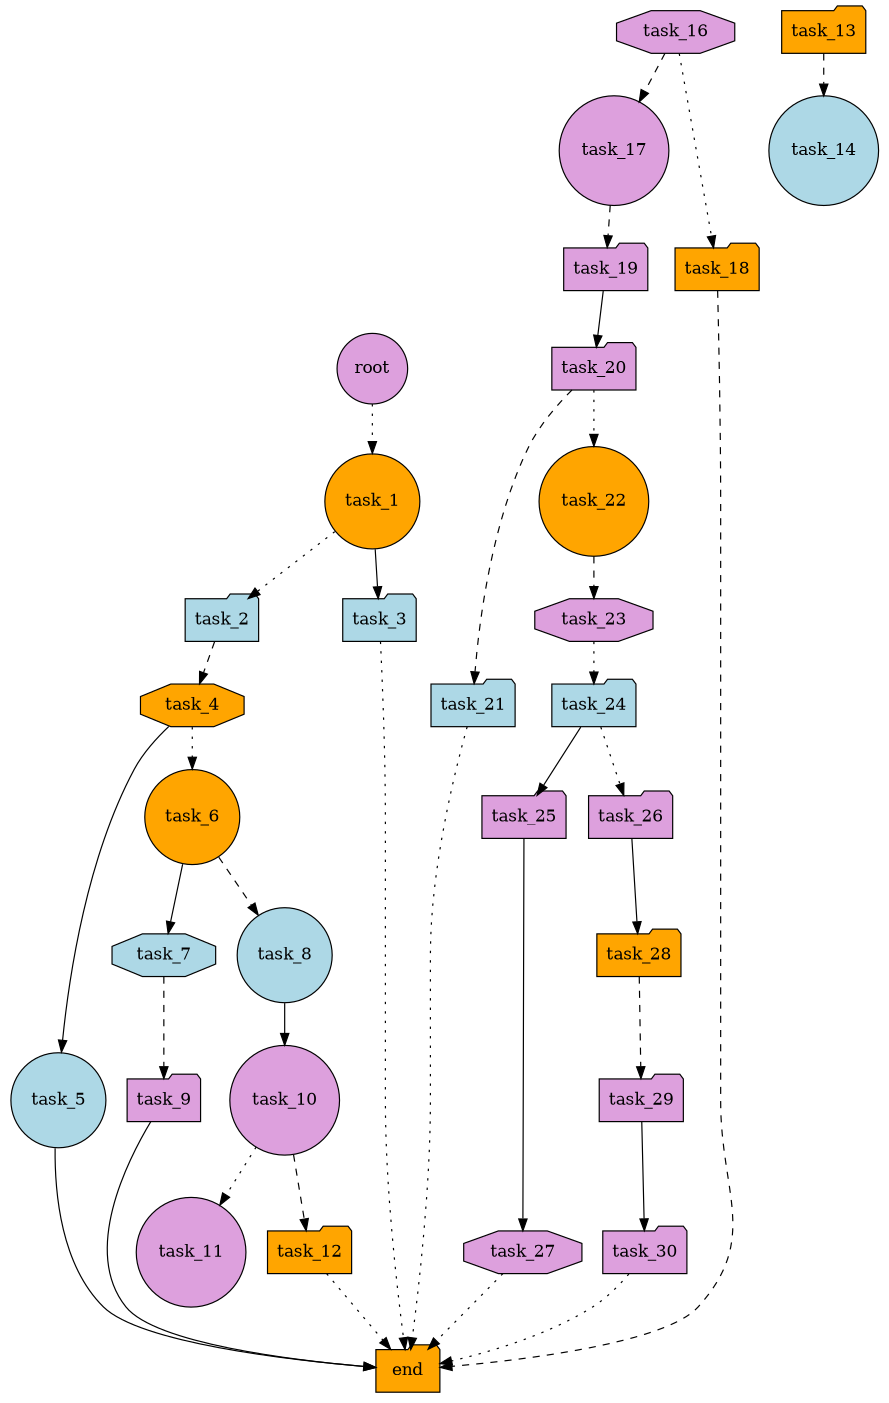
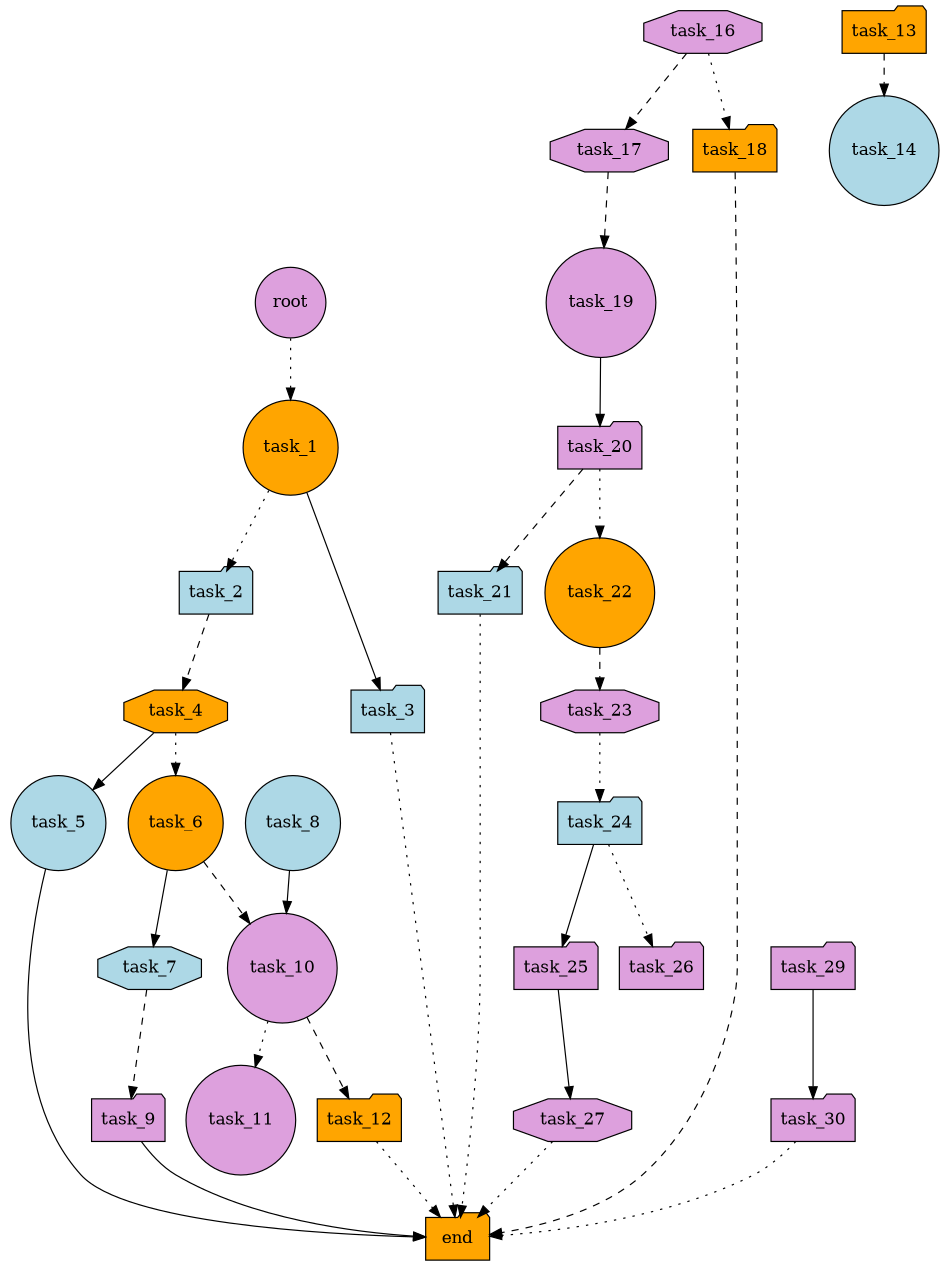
(614, 151) -> (609, 151)
(606, 269) -> (601, 303)
(235, 881) -> (223, 888)
(639, 955) -> none
